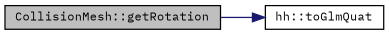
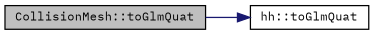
(113, 17) -> (105, 17)
